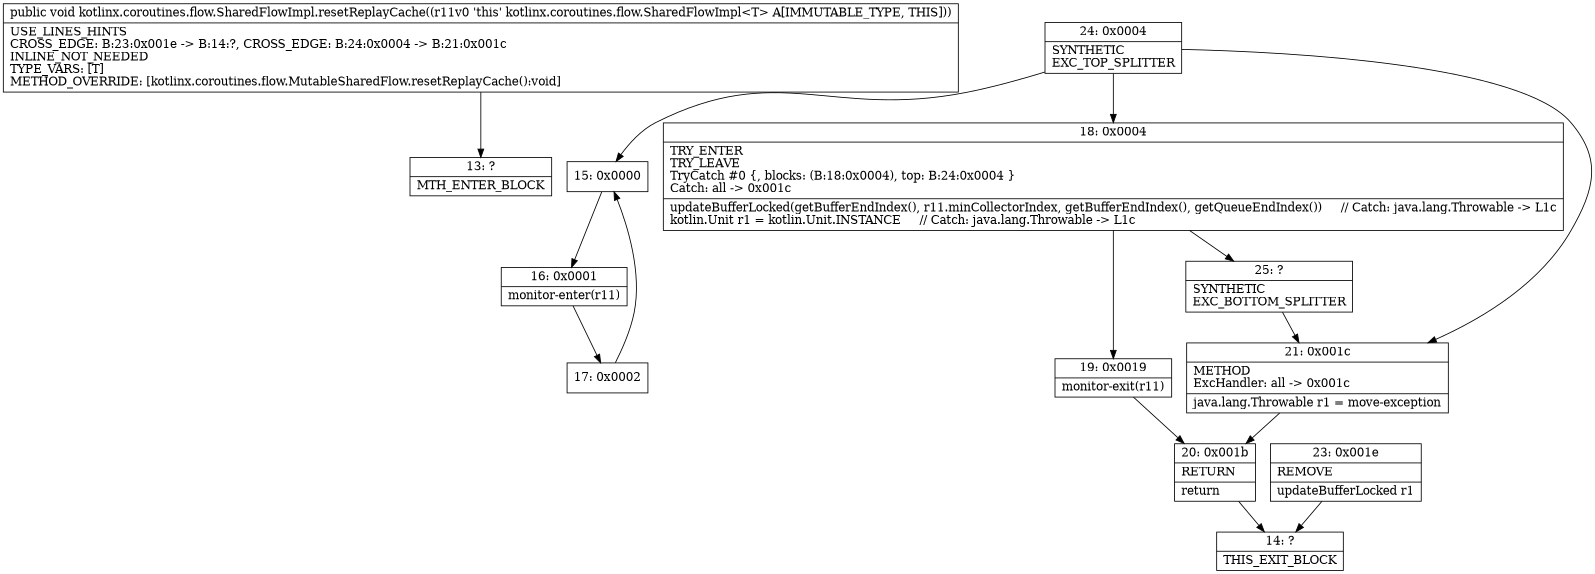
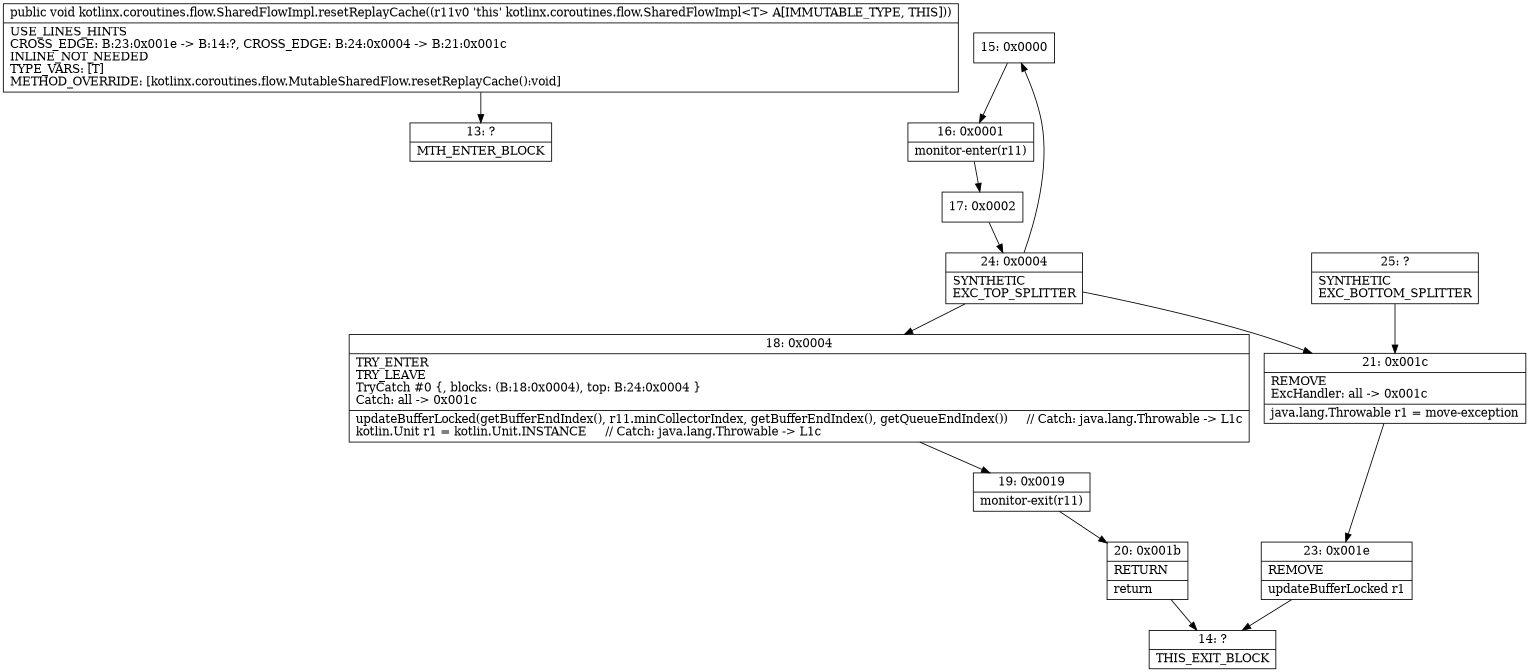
(1208, 243) -> none
(636, 282) -> (994, 234)
(1222, 371) -> (1299, 382)
(1266, 425) -> (1366, 478)
